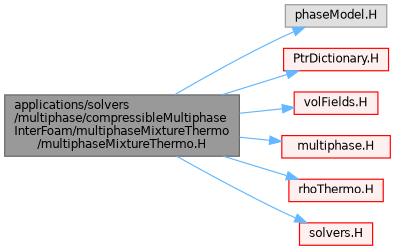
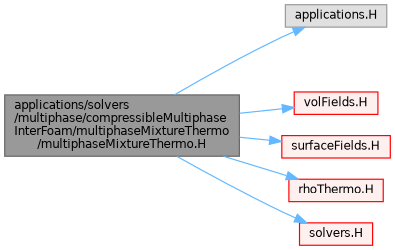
(336, 16) -> (336, 16)
(336, 60) -> none
(336, 147) -> (336, 147)
